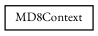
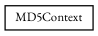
(49, 18) -> (49, 18)
